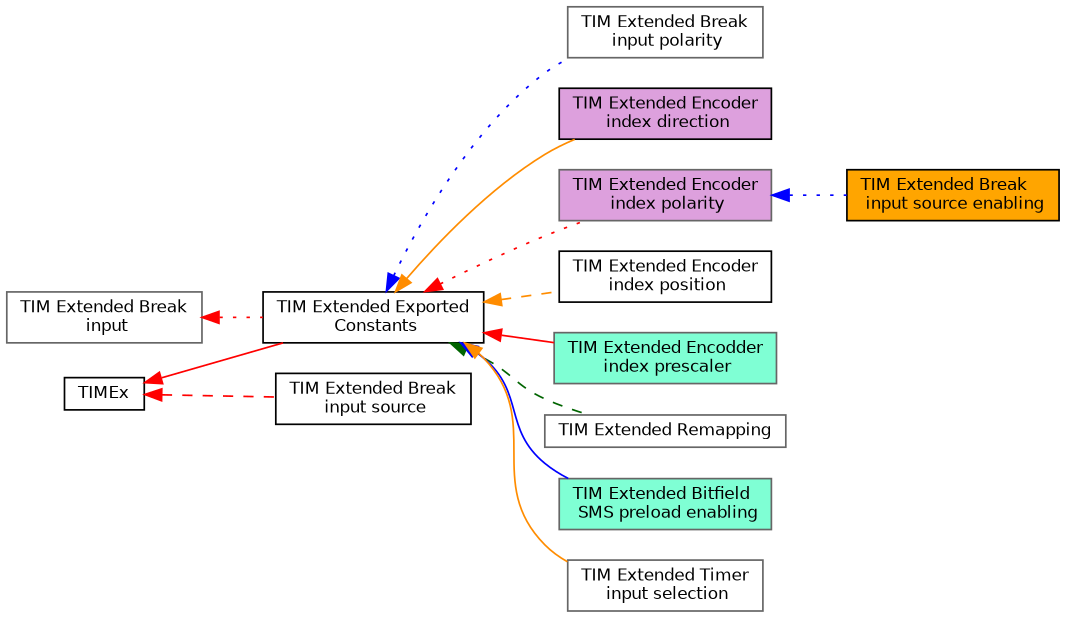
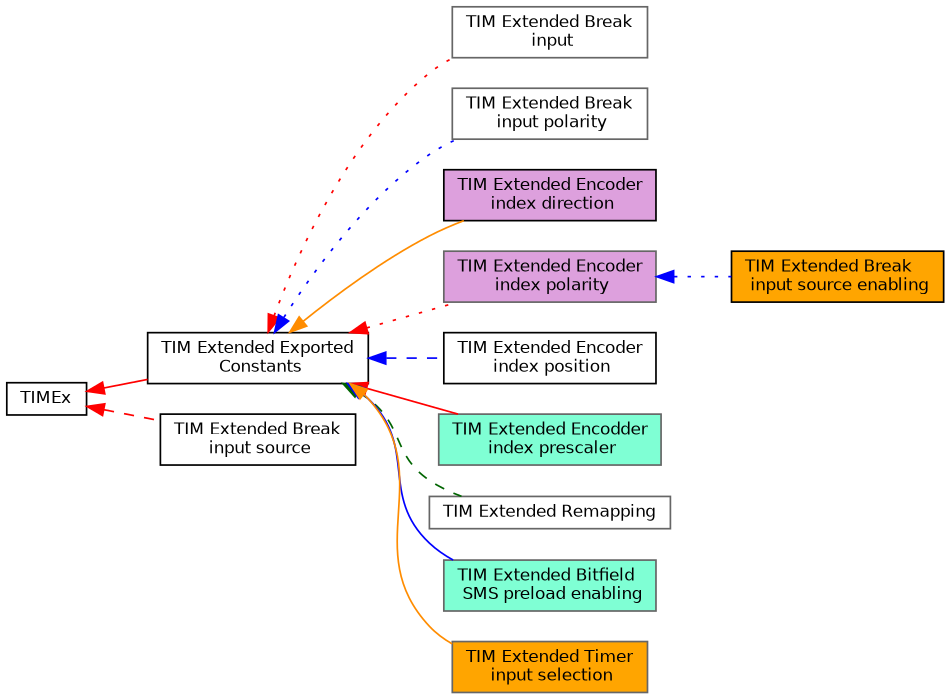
(530, 295) -> (415, 358)
(241, 317) -> (344, 173)
(665, 586) -> (550, 667)
